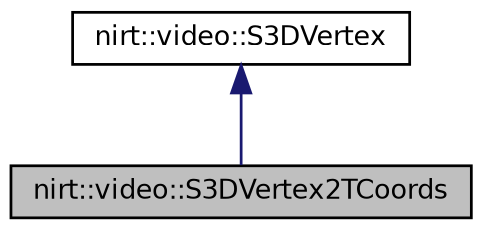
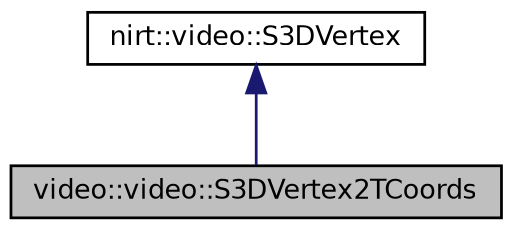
(241, 192) -> (256, 192)
